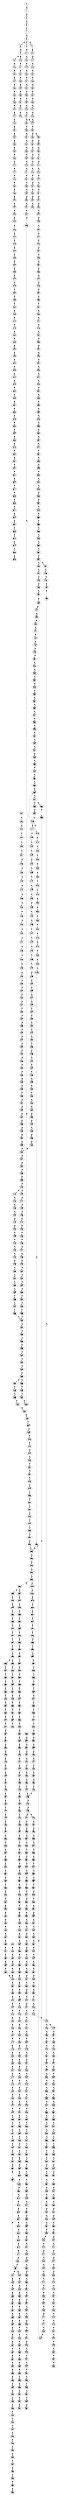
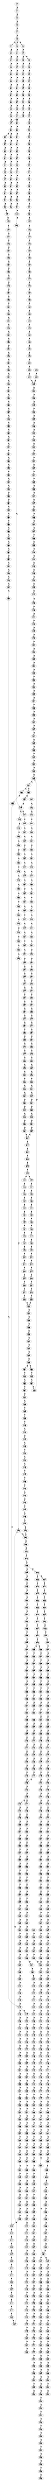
(14, 380) -> (31, 380)
(38, 562) -> (34, 548)
